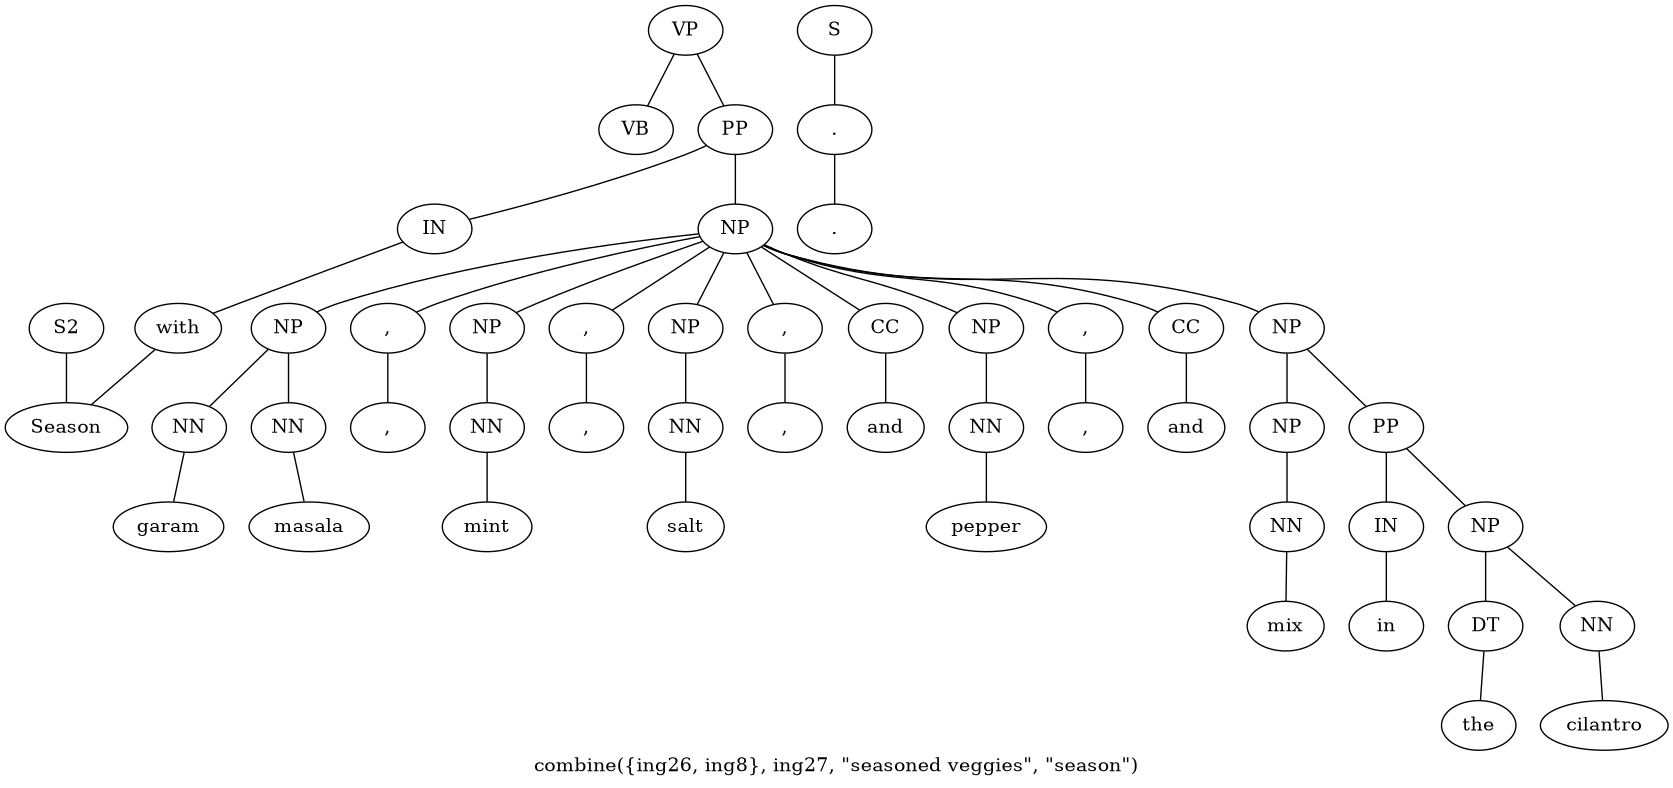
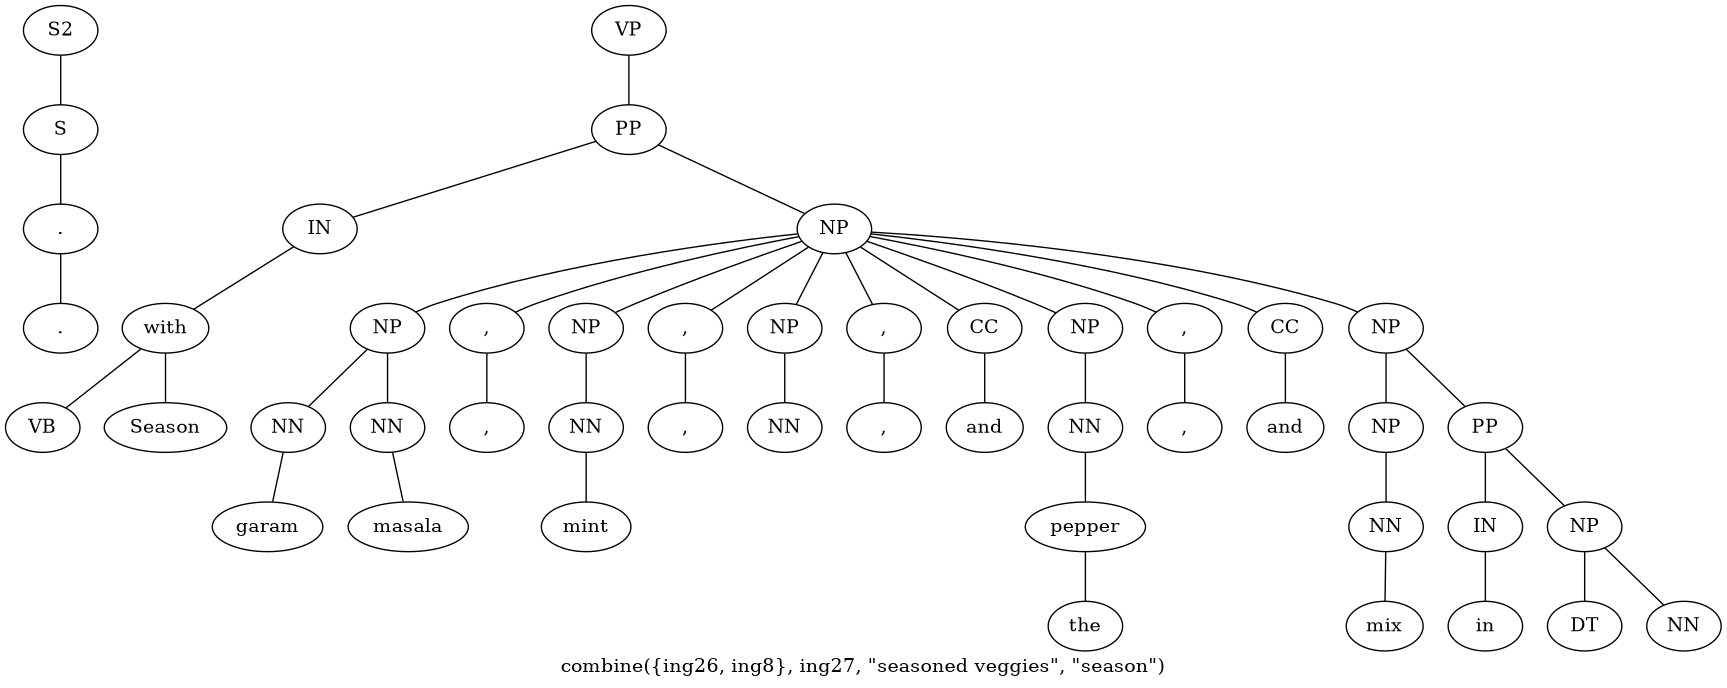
(661, 80) -> (103, 379)
(66, 378) -> (61, 80)
(686, 527) -> none
(1482, 676) -> (1085, 577)
(1604, 725) -> none
